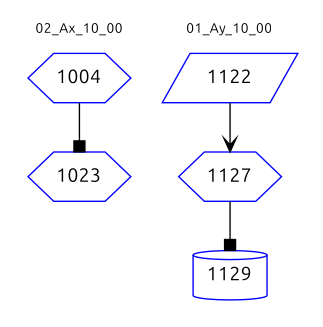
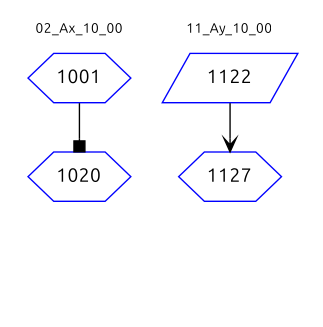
(230, 29) -> (230, 29)
(79, 78) -> (79, 78)
(79, 177) -> (79, 177)
(230, 275) -> none
